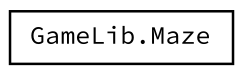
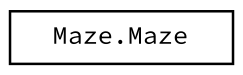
(122, 38) -> (122, 38)
